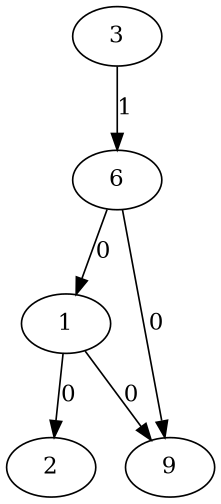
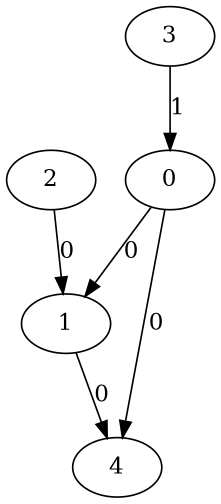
(117, 180) -> (170, 180)
(60, 387) -> (58, 244)
(170, 467) -> (117, 467)
